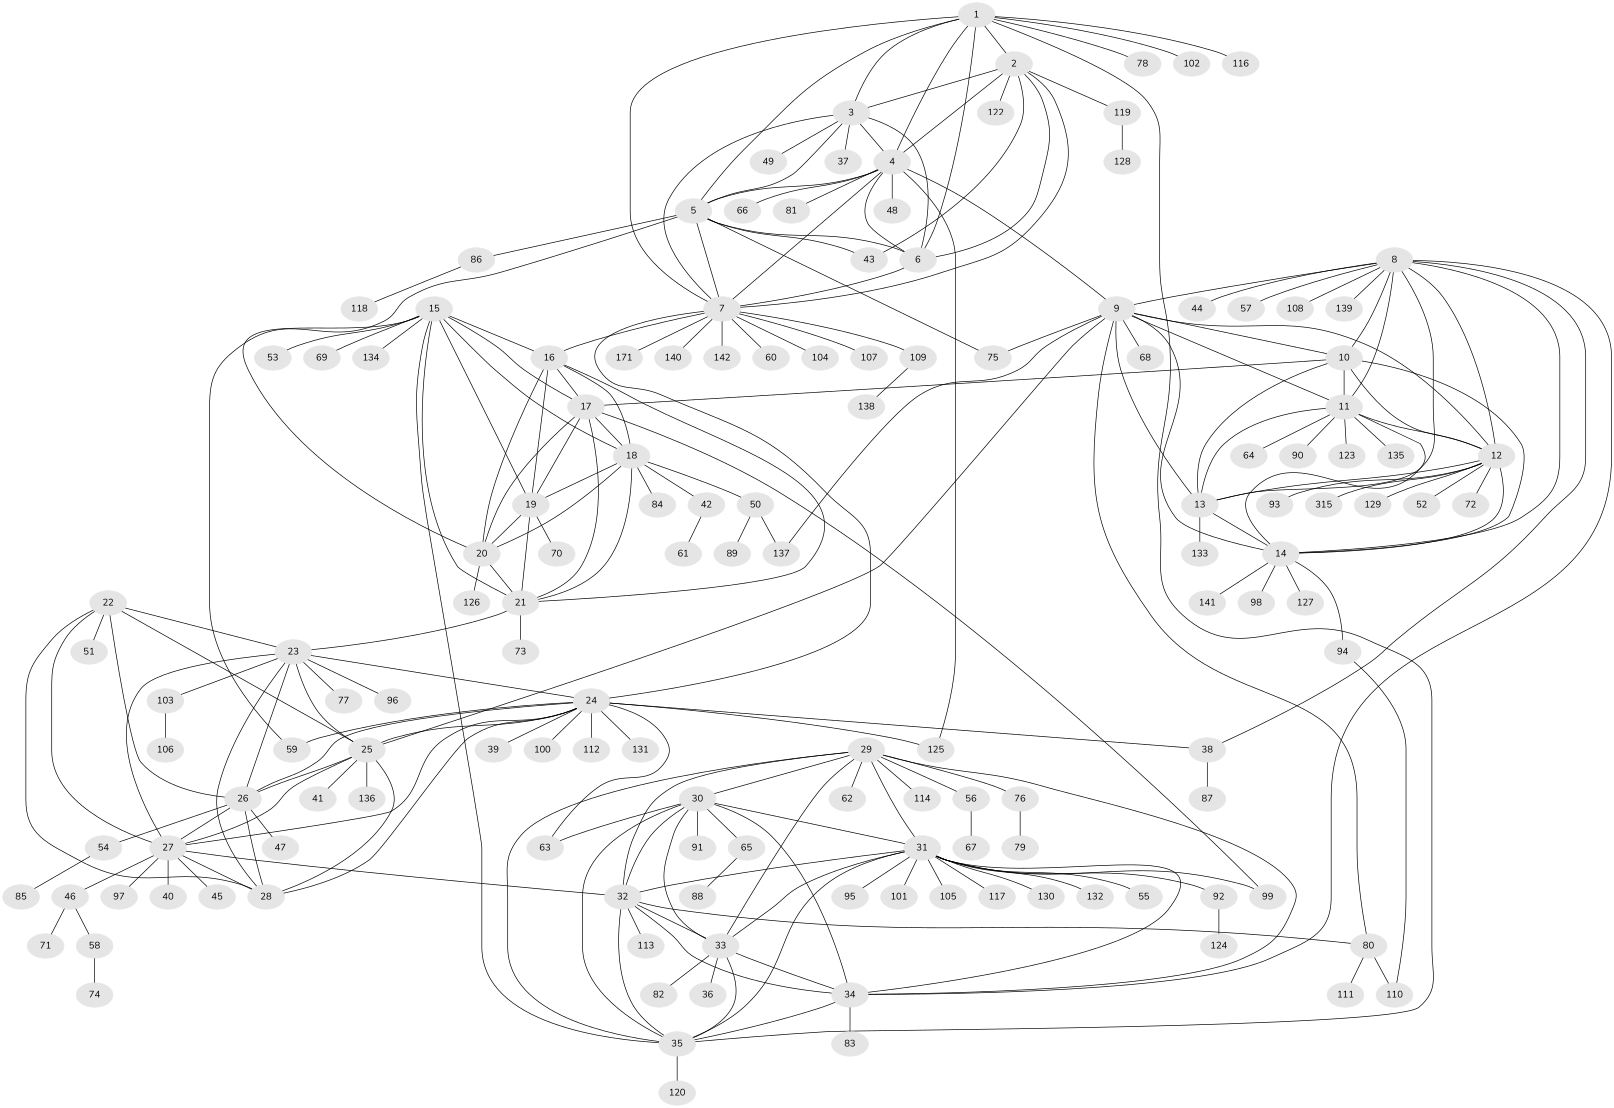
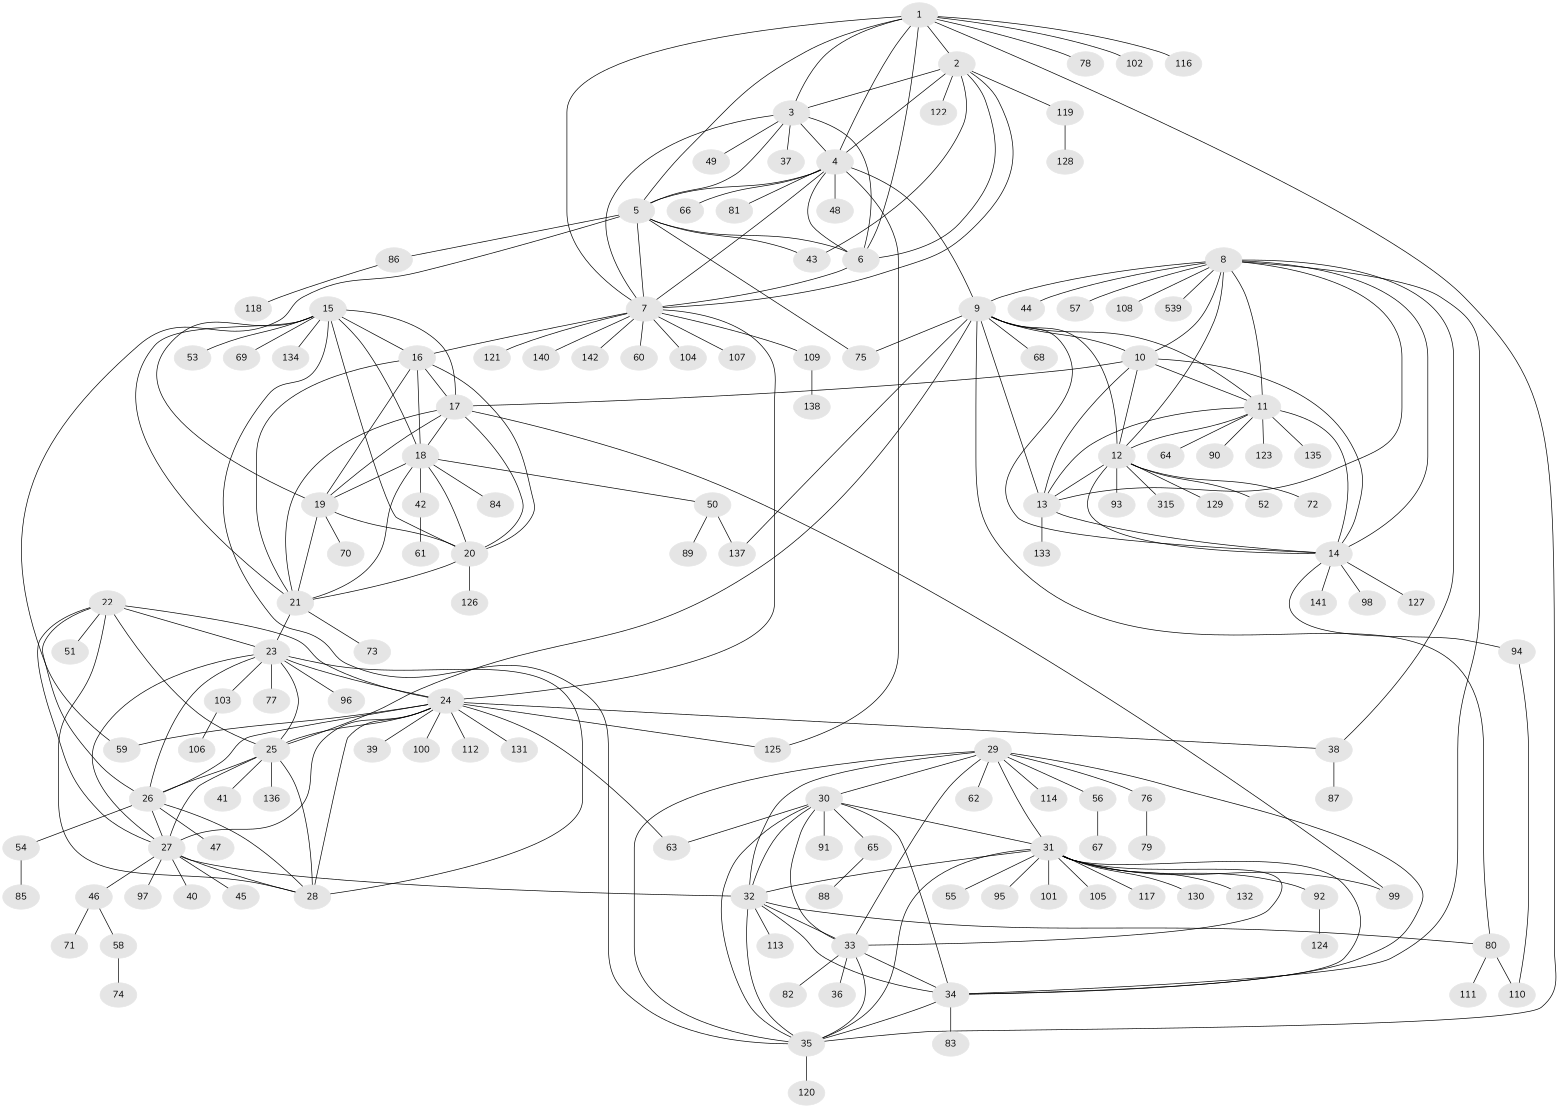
(1344, 309) -> (1173, 309)
(624, 358) -> (492, 358)
none -> (275, 633)
